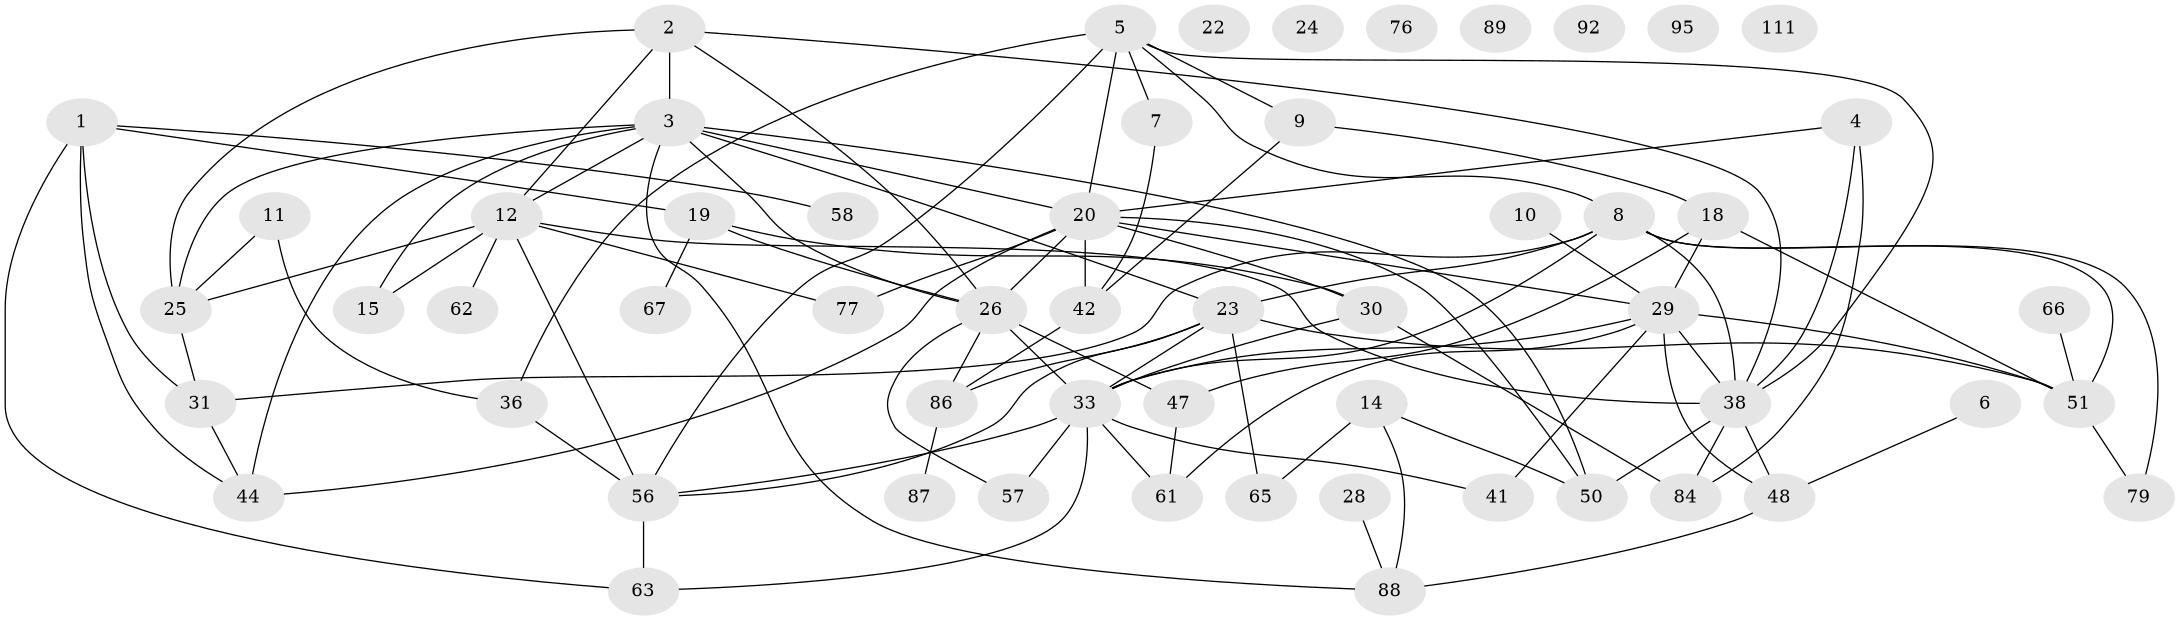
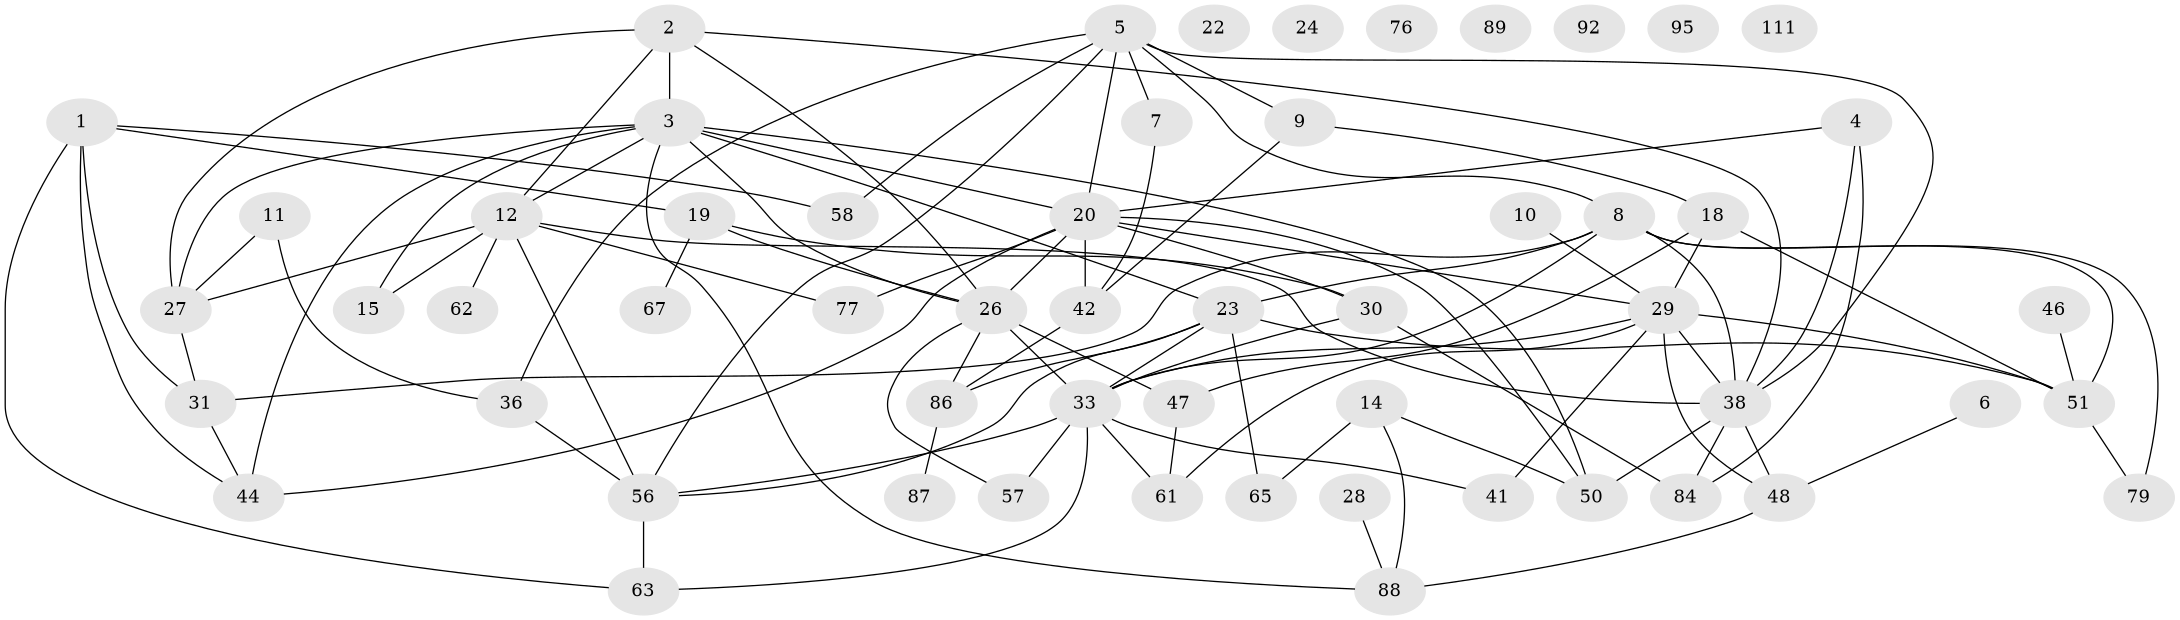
none -> (974, 114)
(176, 310) -> (176, 310)
(2054, 310) -> (2054, 310)
